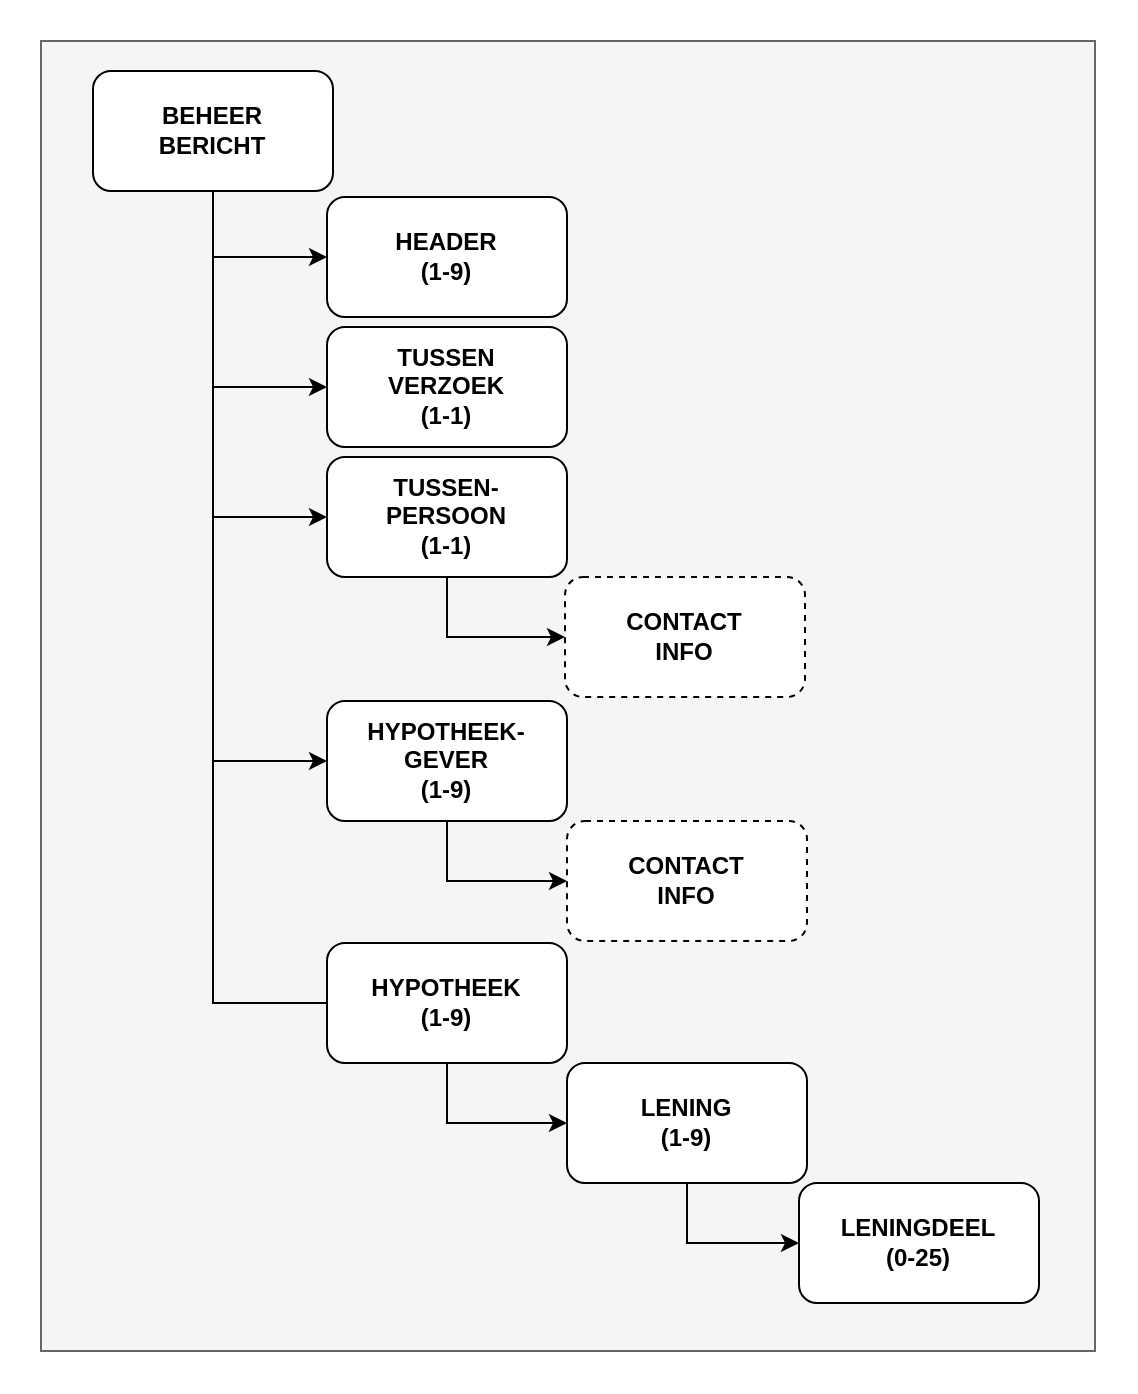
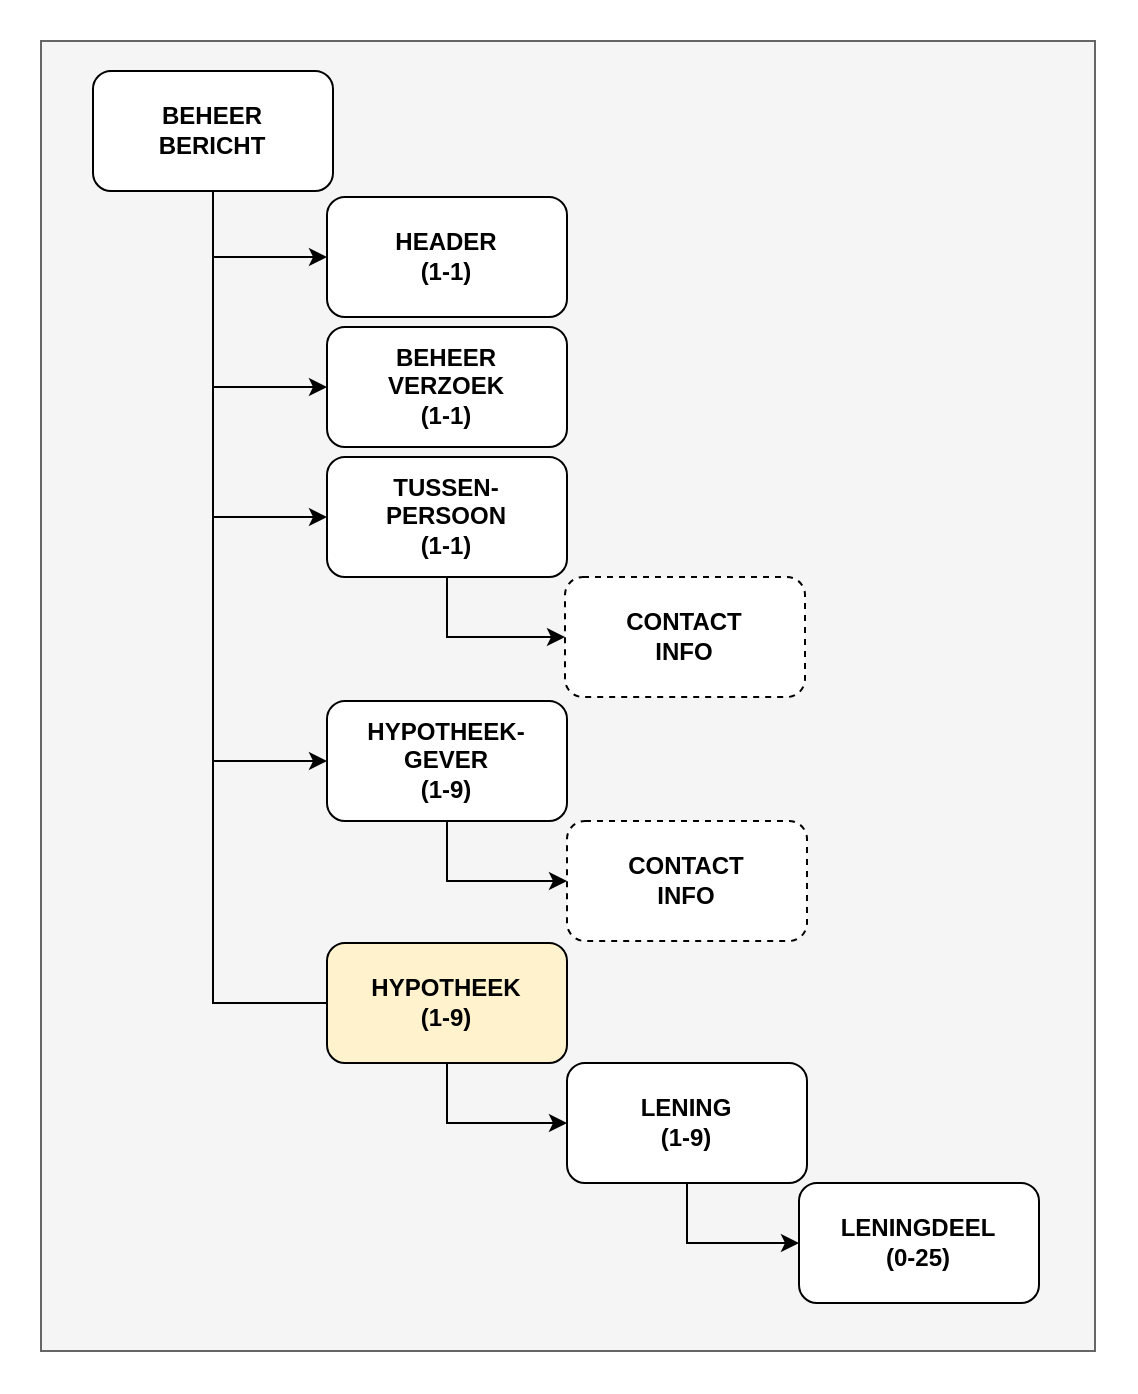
(447, 257) -> (447, 257)
(447, 387) -> (447, 387)
(447, 1003) -> (447, 1003)
